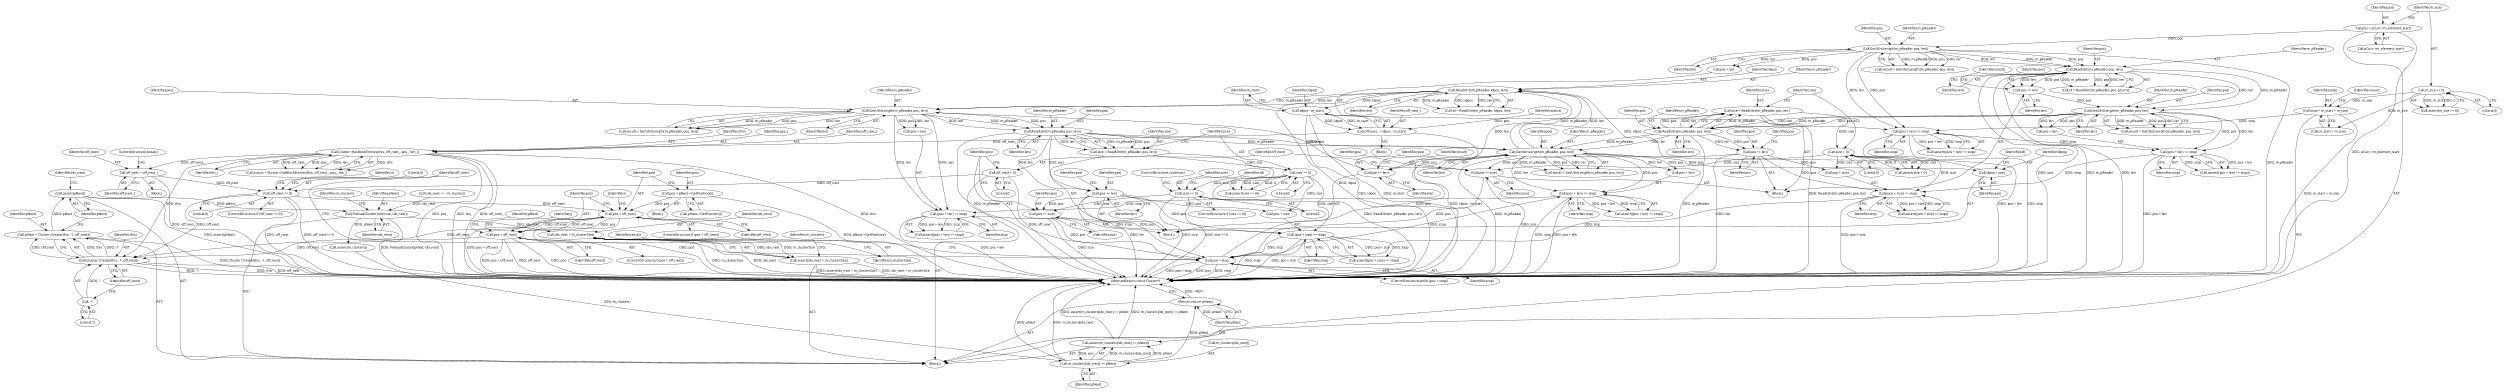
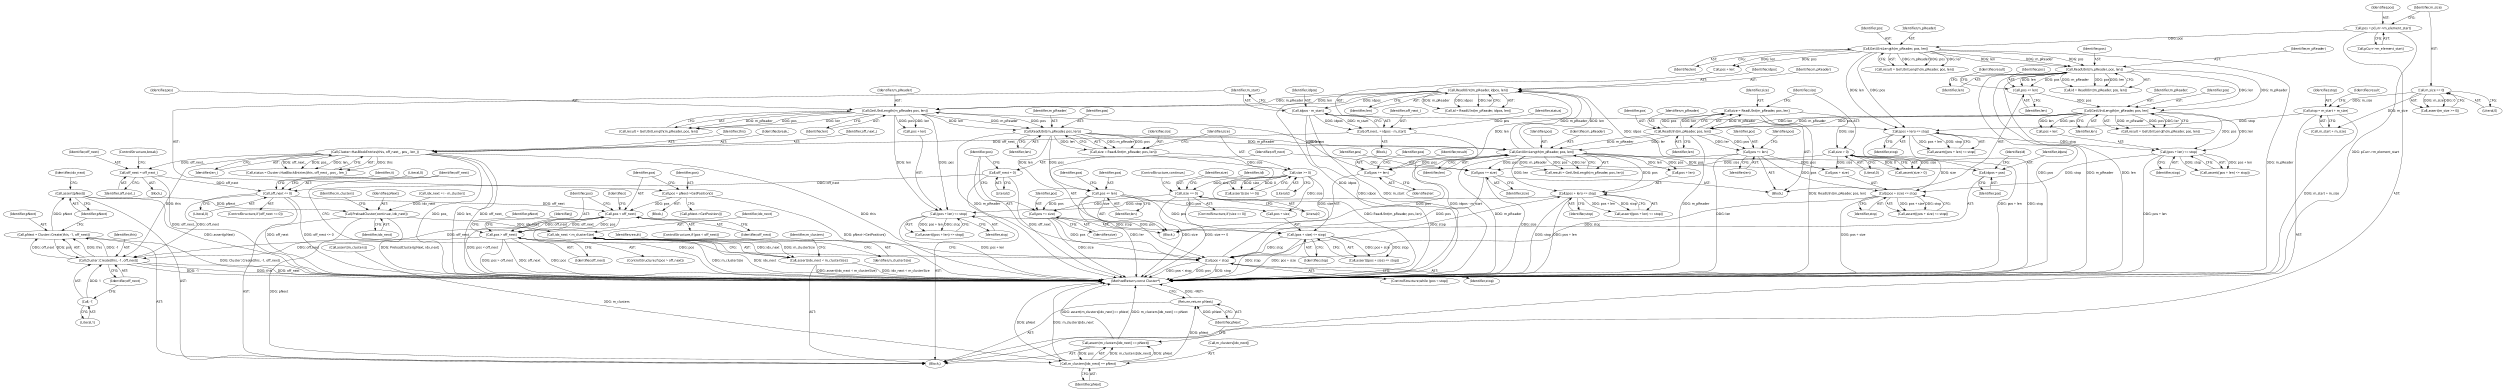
(2096, 90) -> (2096, 90)
(776, 132) -> (776, 132)
(697, 204) -> (425, 103)
(352, 228) -> (568, 358)
(64, 248) -> (64, 248)
